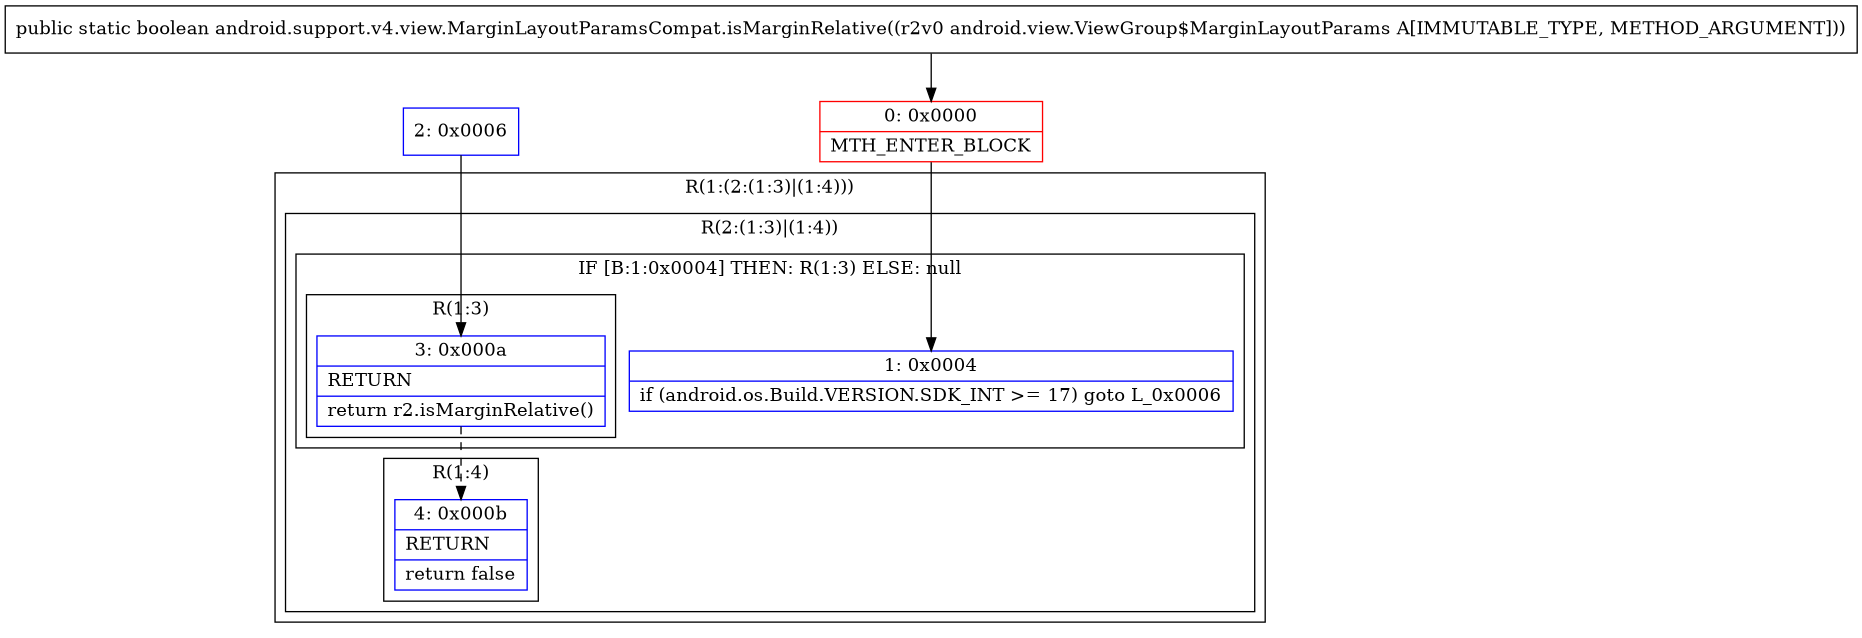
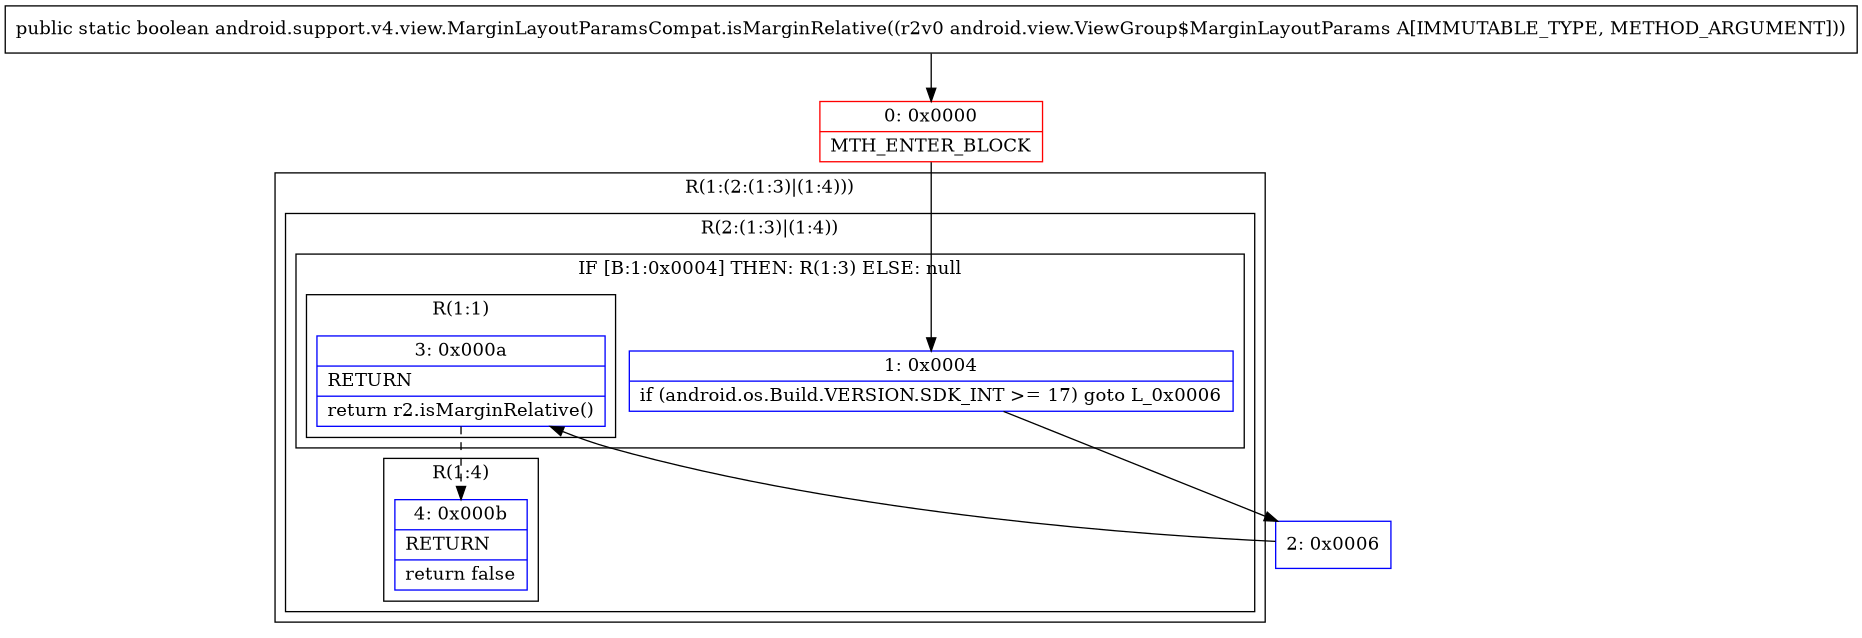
(461, 310) -> (461, 310)
none -> (1135, 464)
